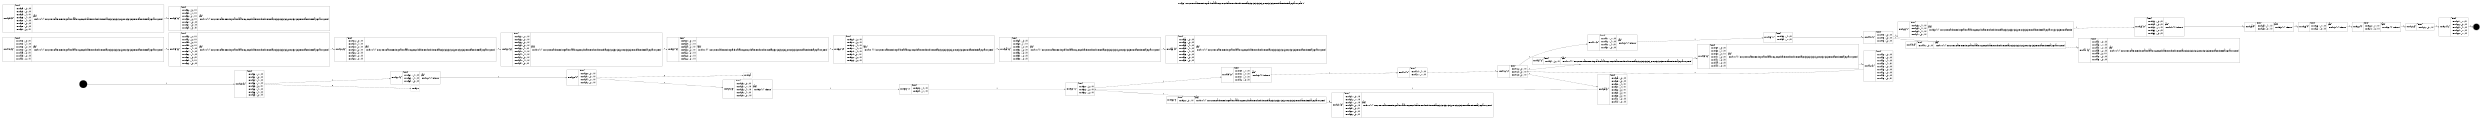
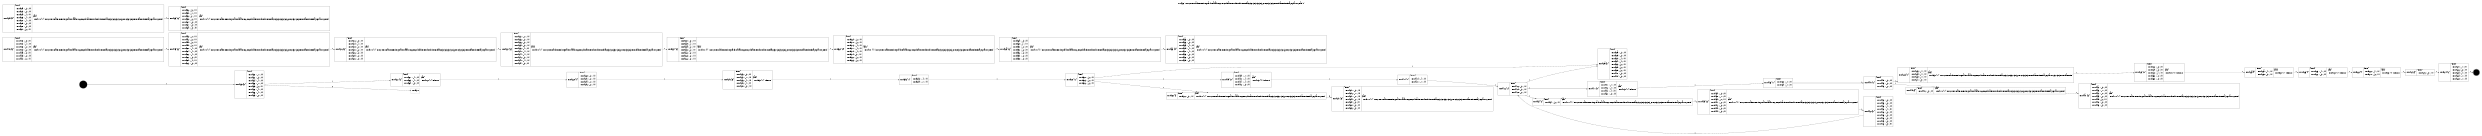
(748, 76) -> none
(1347, 89) -> (1345, 67)
